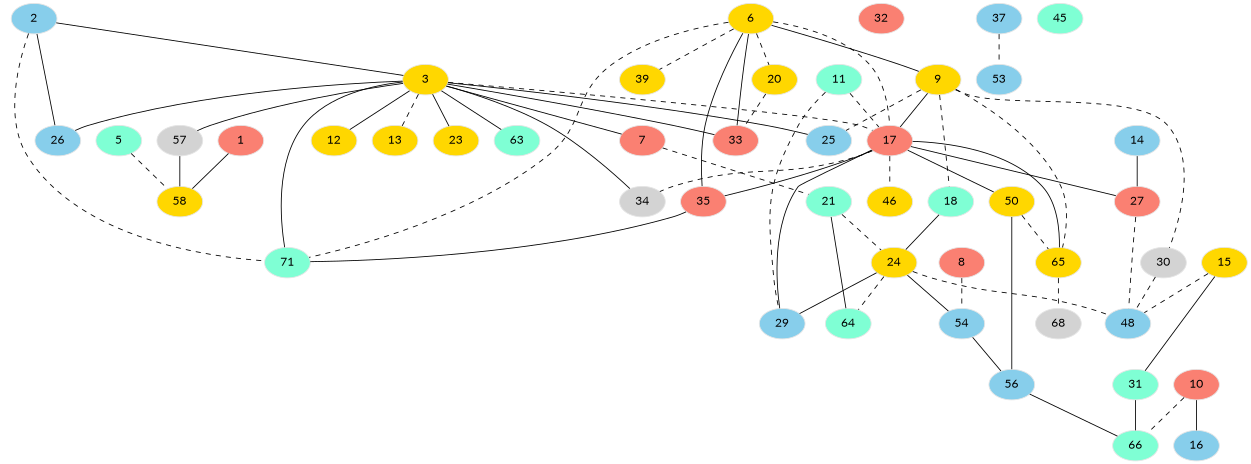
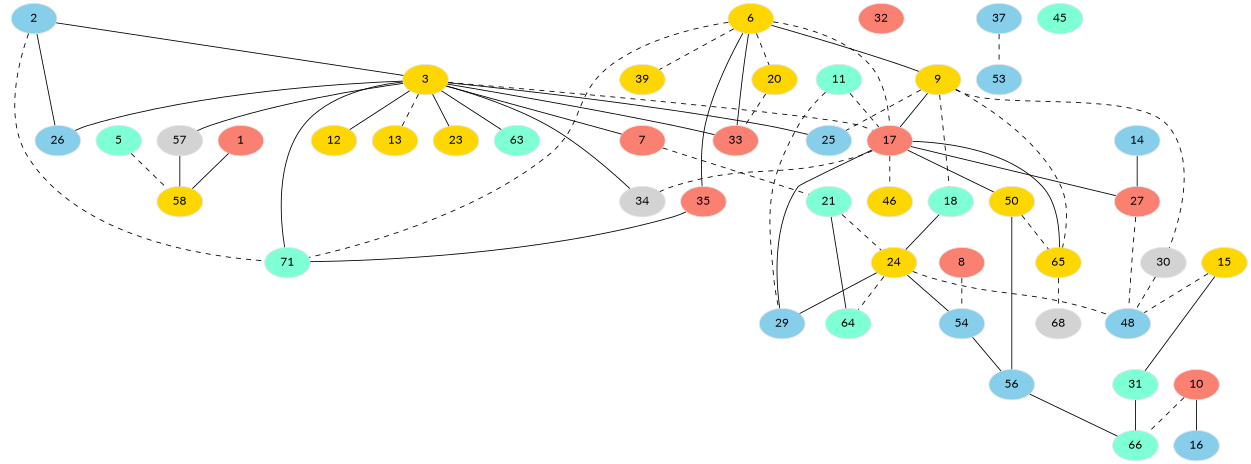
(799, 176) -> none
